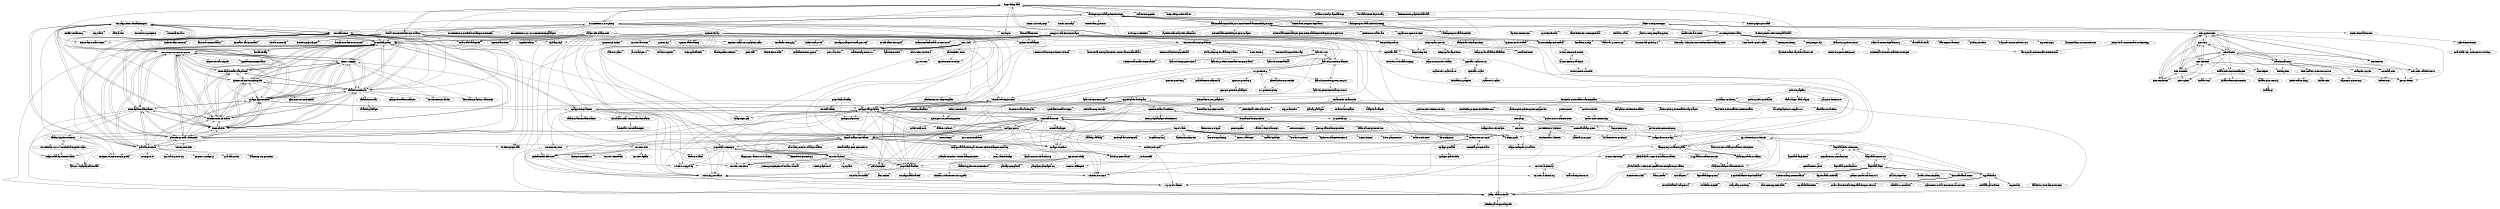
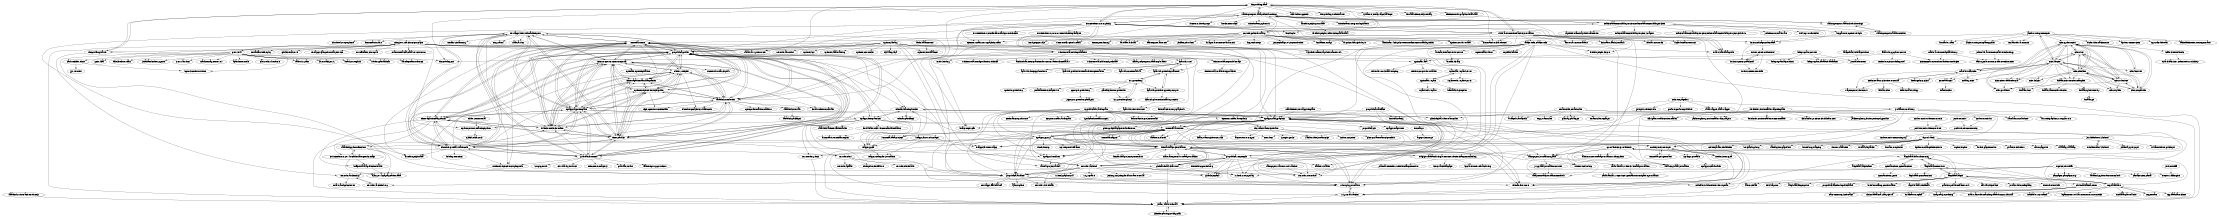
(484, 37) -> (1525, 38)
